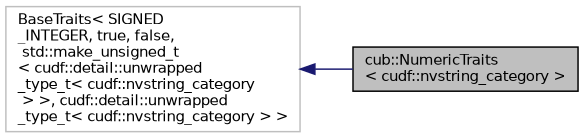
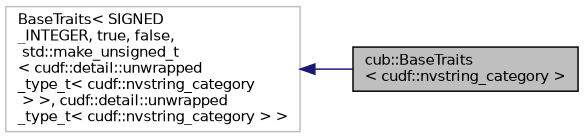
(466, 69) -> (466, 69)
